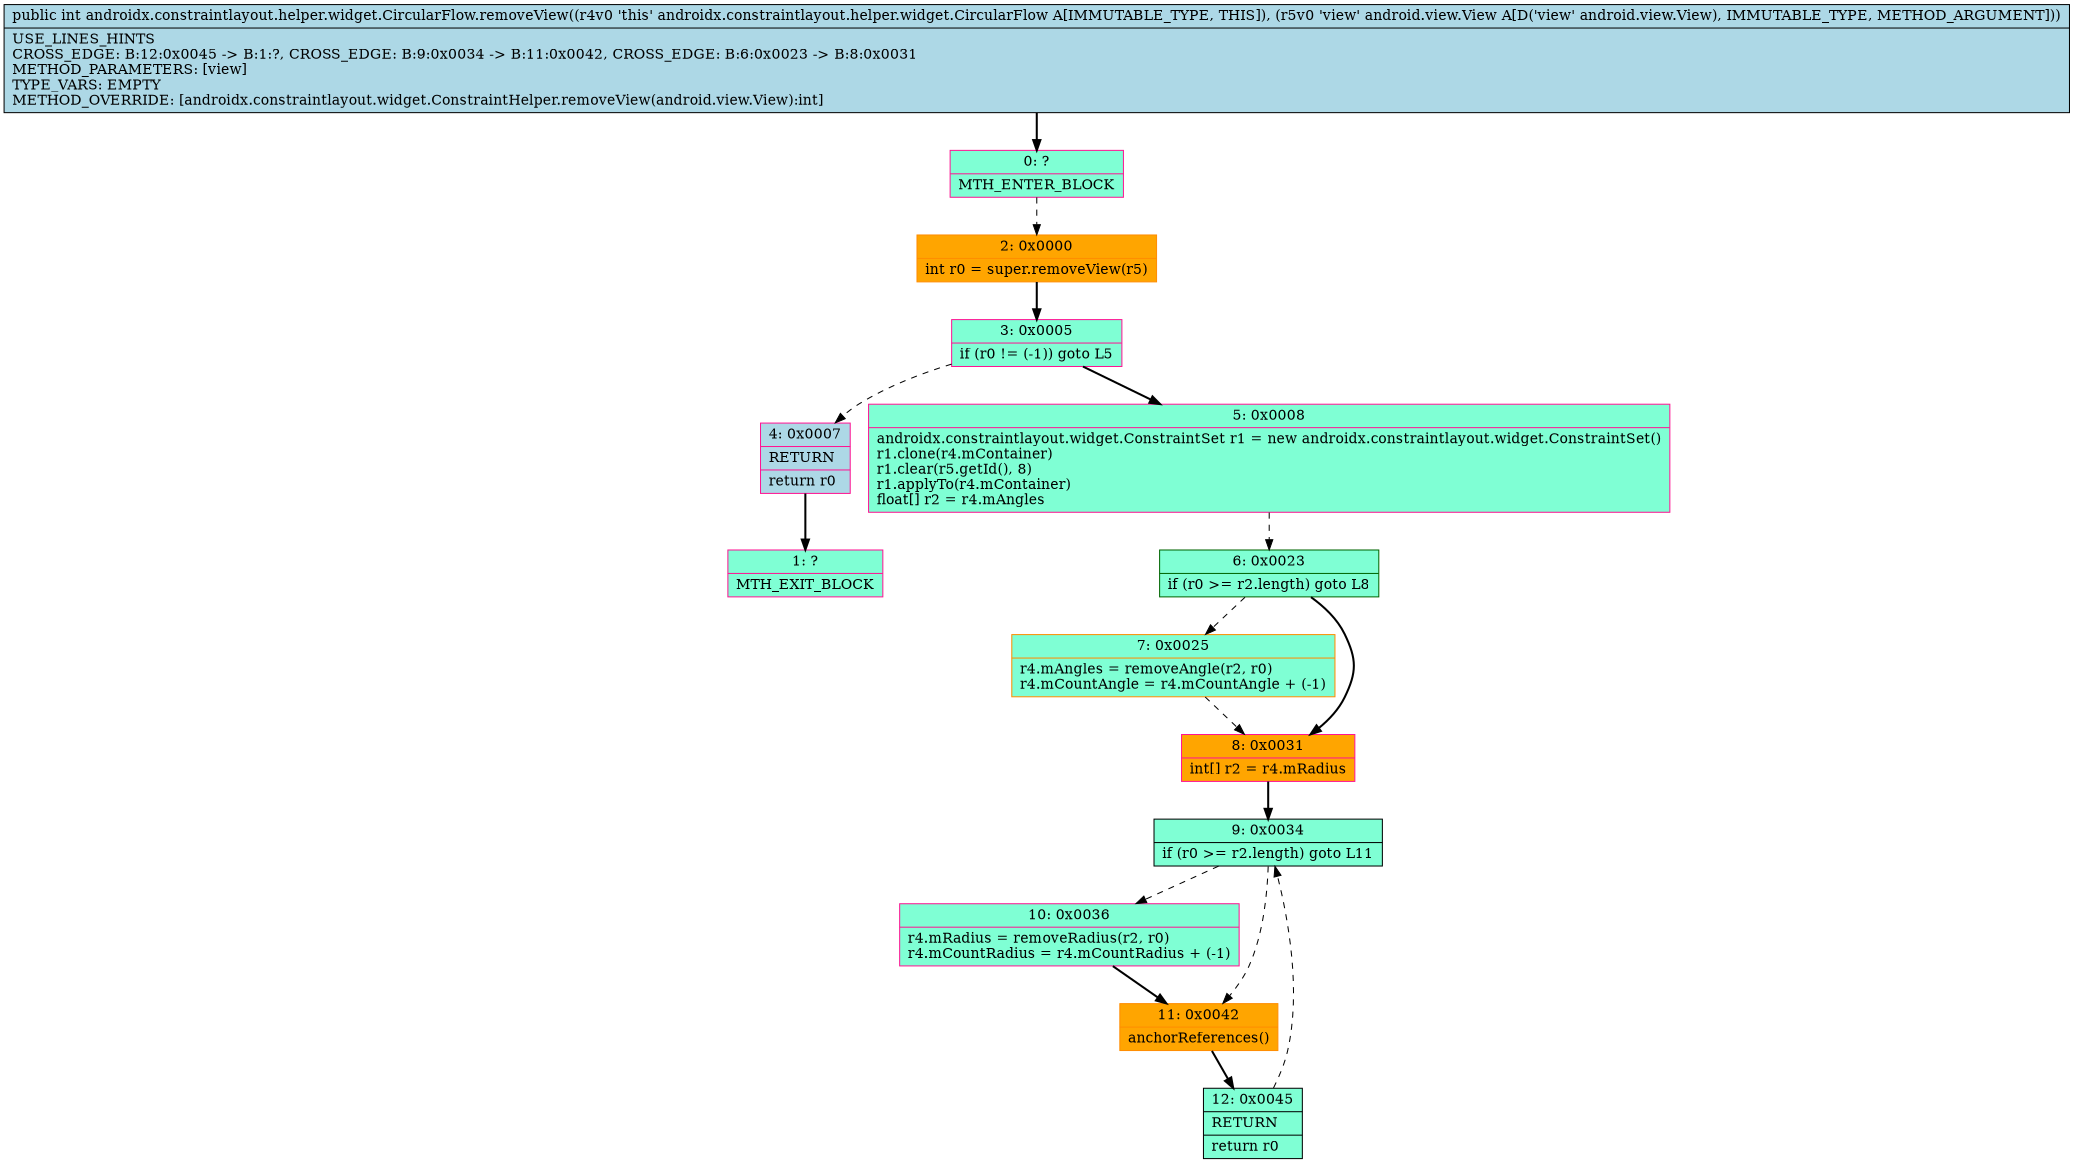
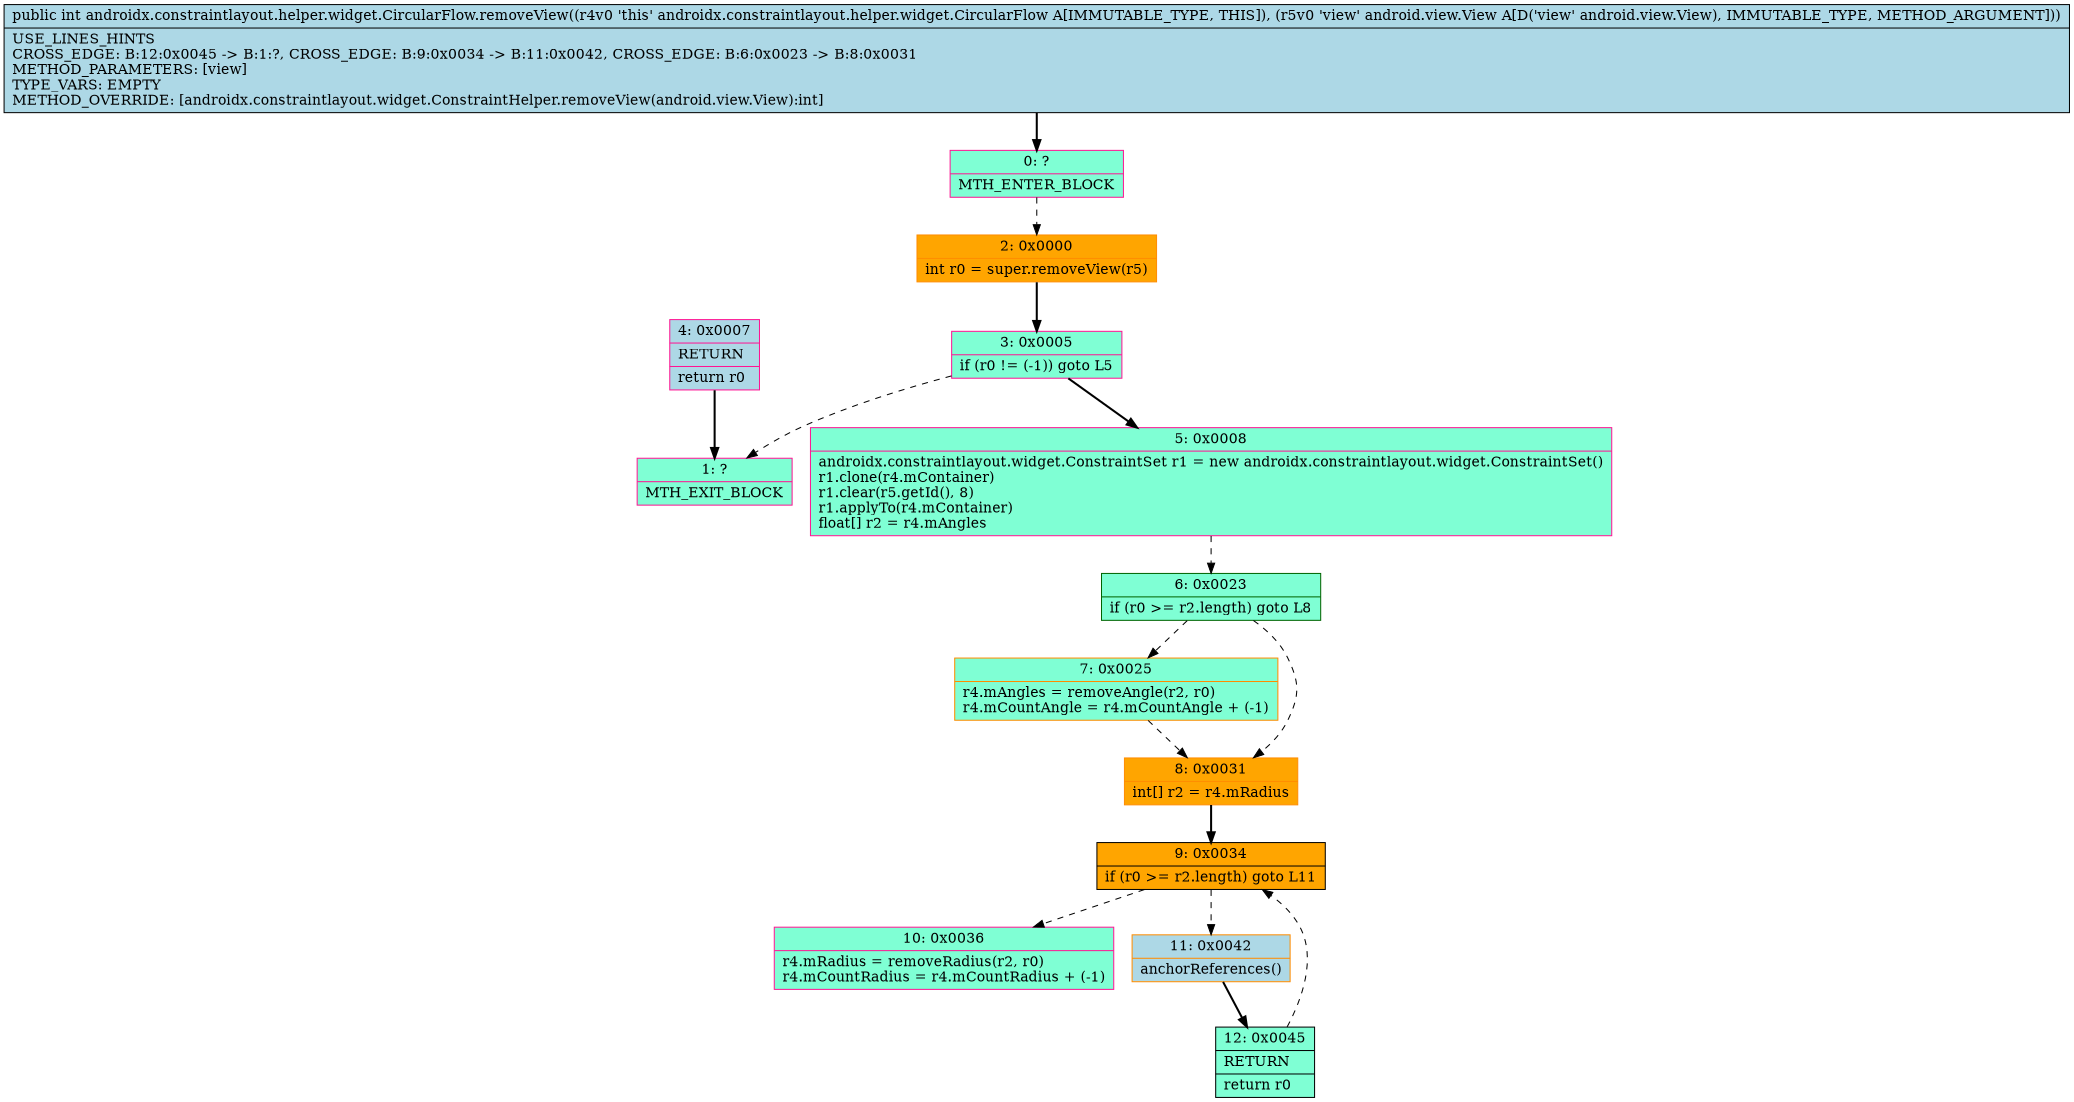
(895, 385) -> (851, 407)
(1353, 661) -> (1296, 684)
(1268, 758) -> (1211, 781)
(1268, 843) -> (1211, 866)
(1135, 982) -> none
(1199, 1027) -> (1211, 958)
